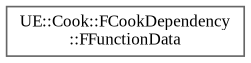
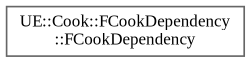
(125, 31) -> (125, 31)
